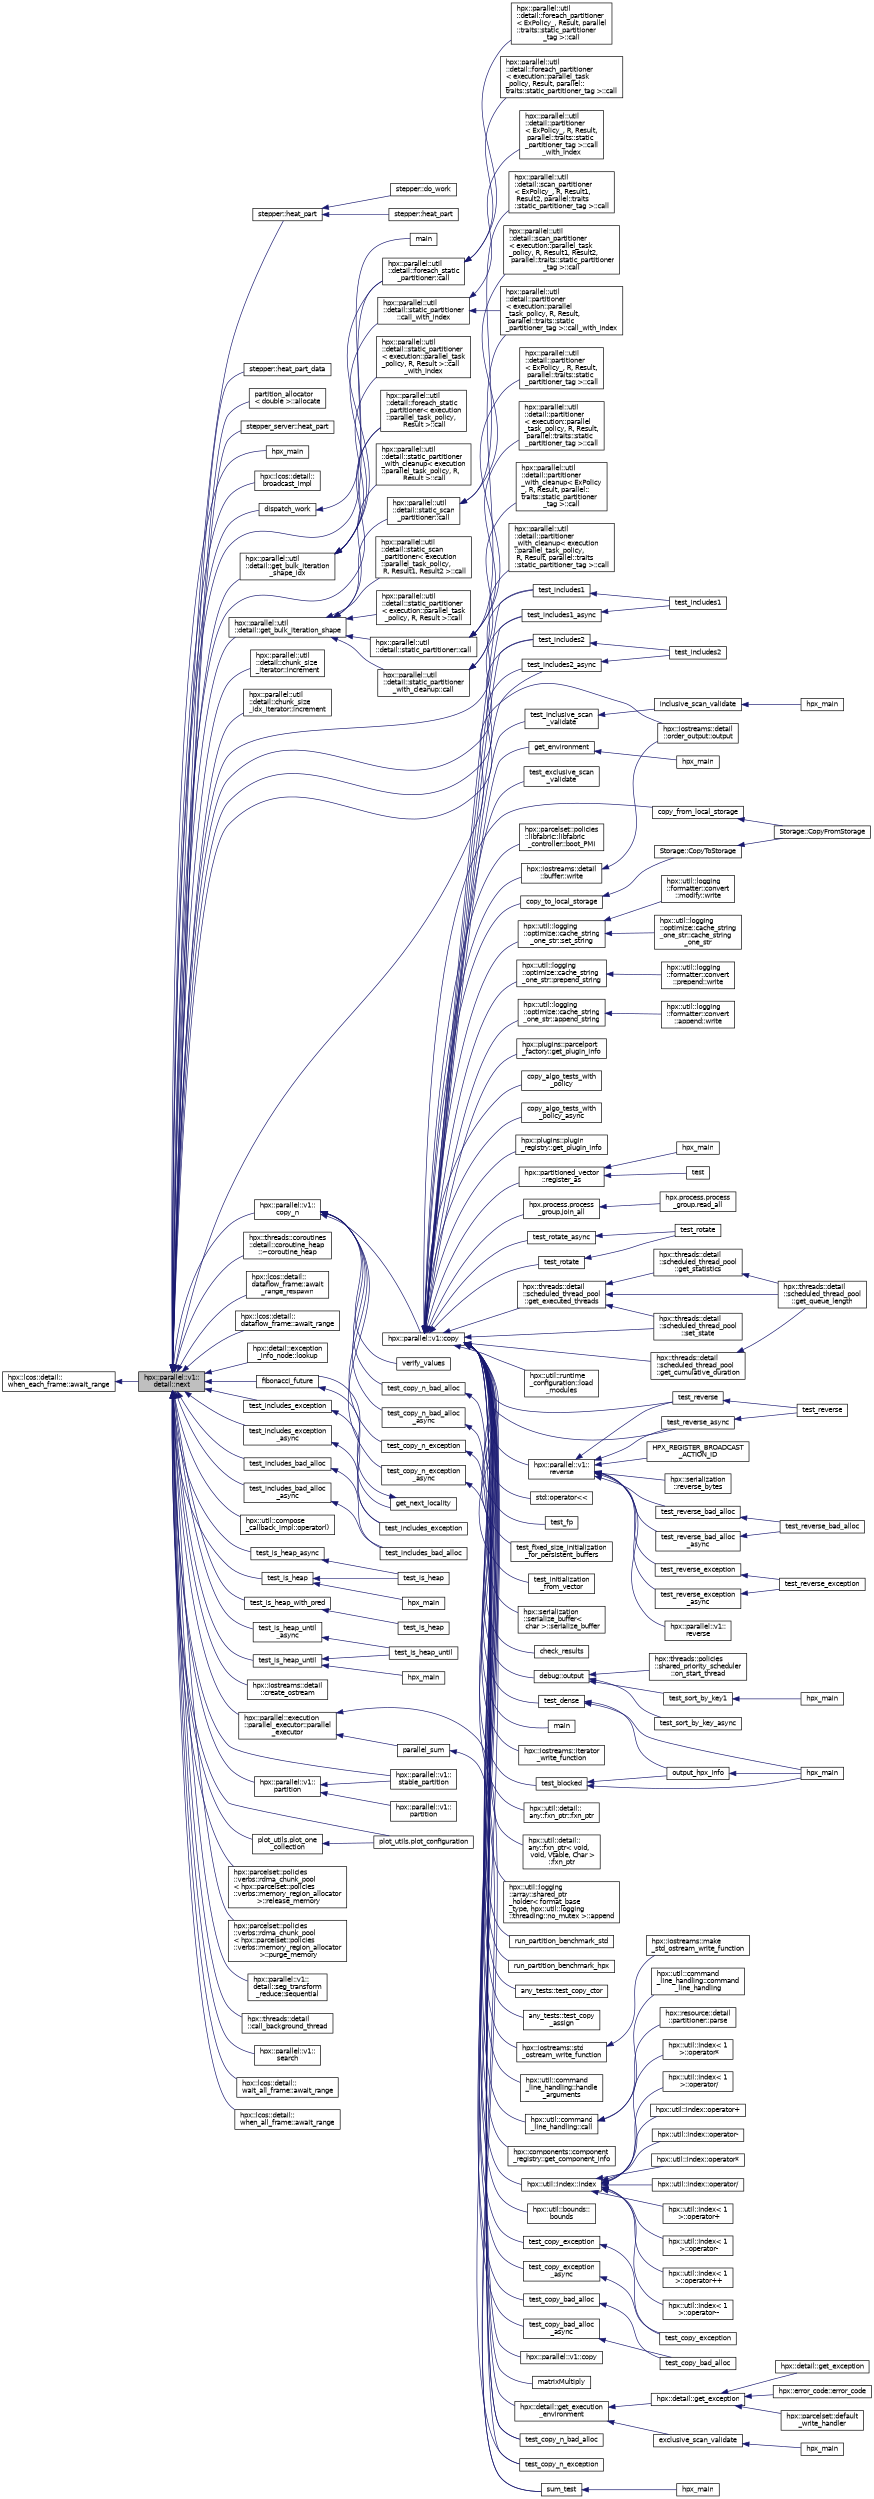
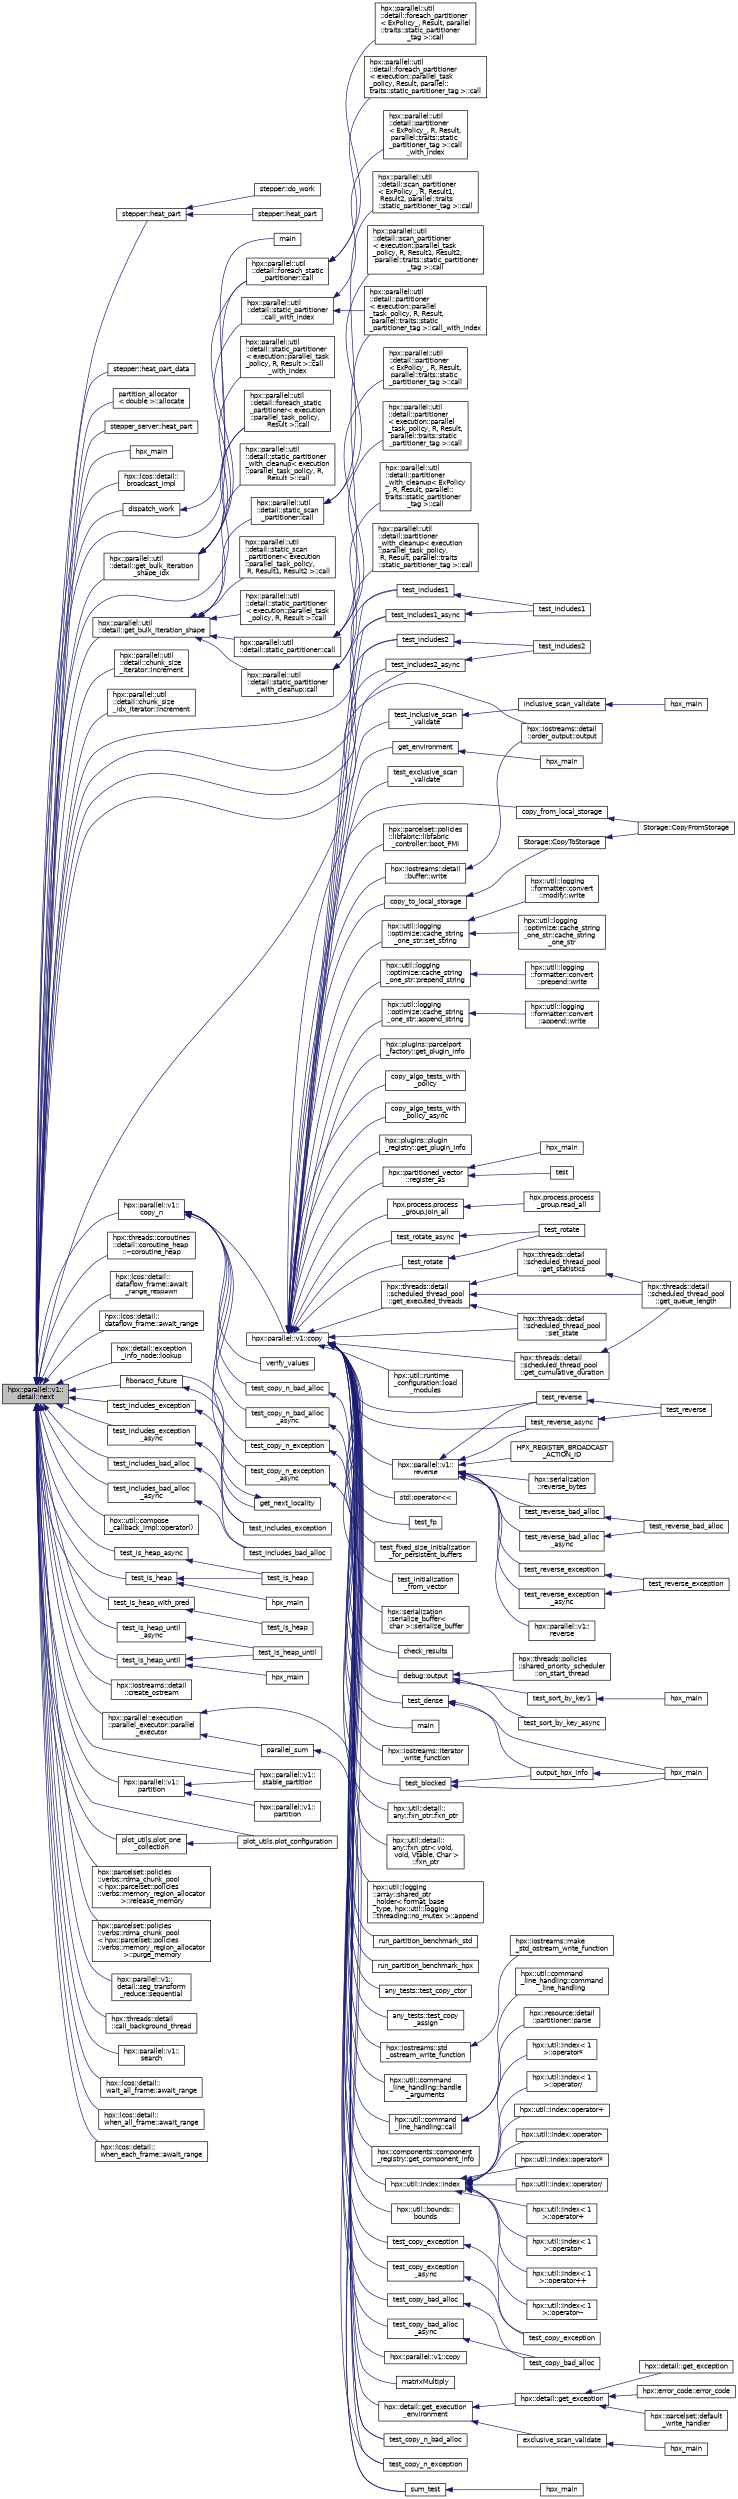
(130, 1382) -> (46, 1780)
